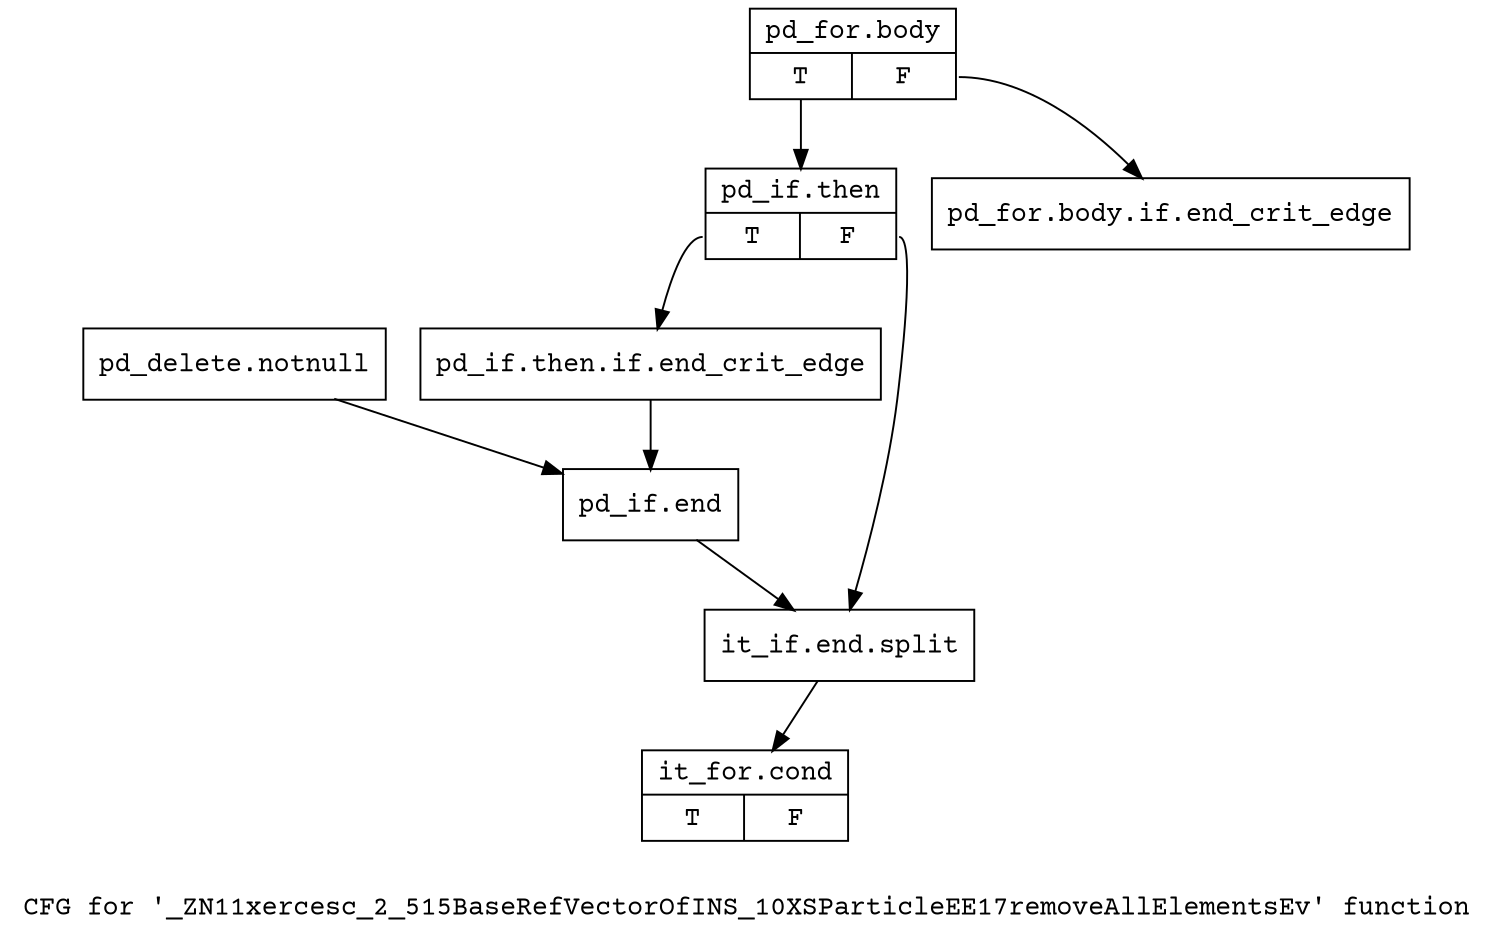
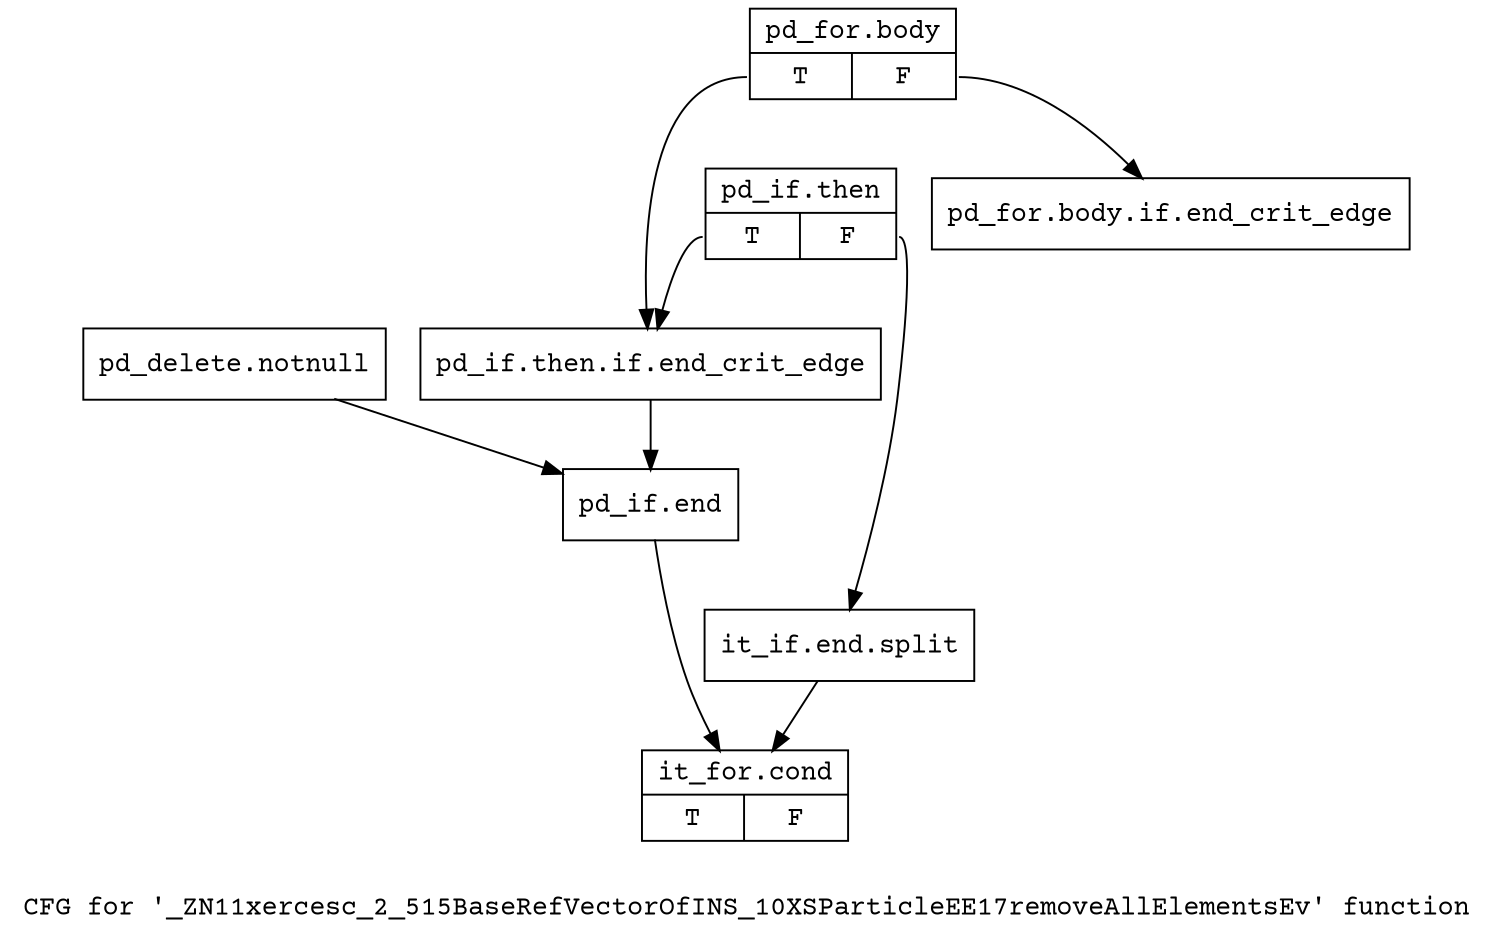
(801, 124) -> (657, 170)
(737, 569) -> (675, 639)
